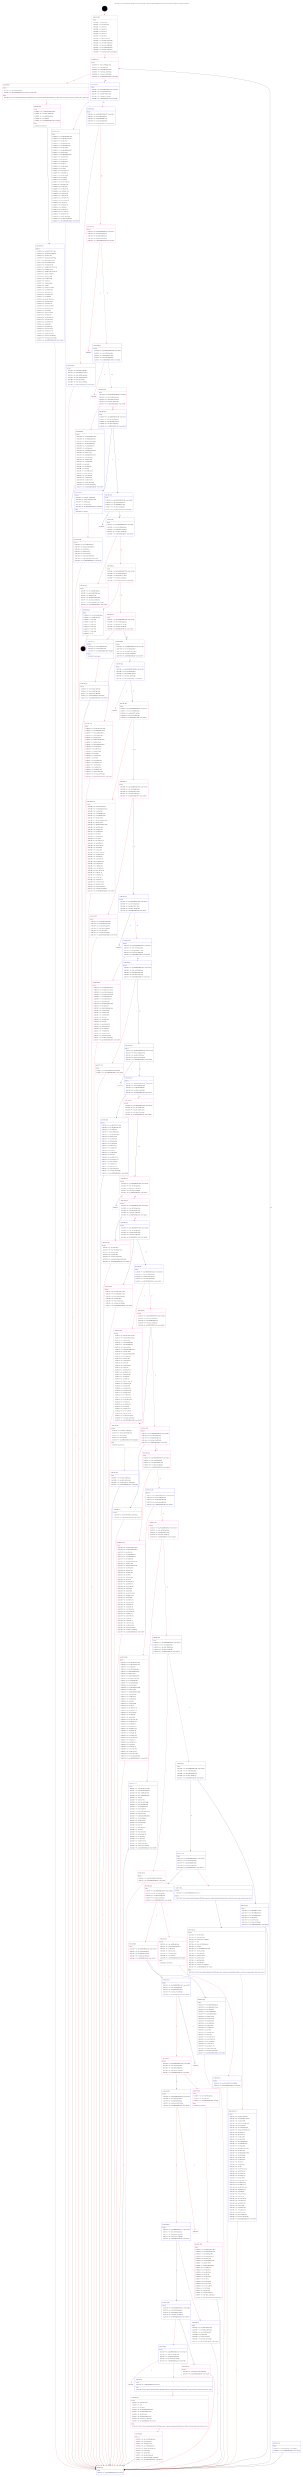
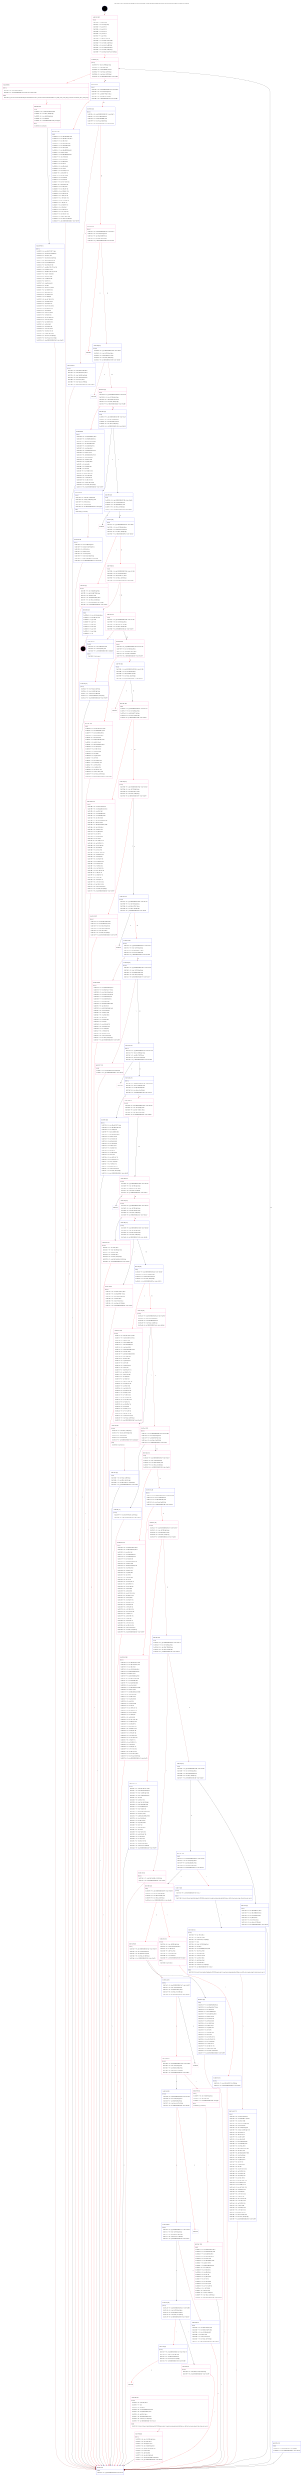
(174, 2385) -> none
